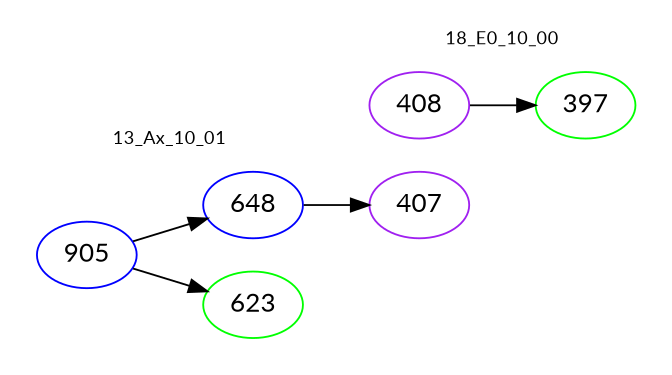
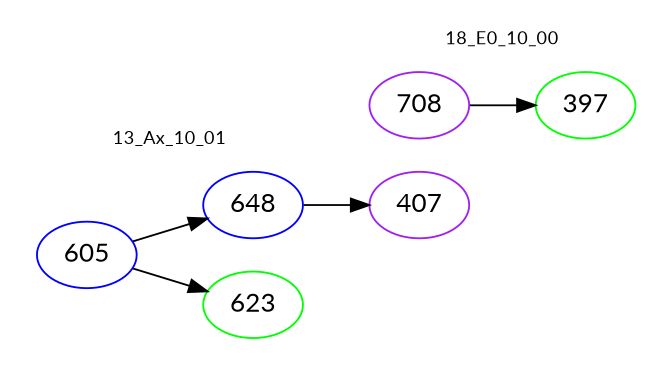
(419, 105) -> (419, 105)
(87, 255) -> (87, 255)
